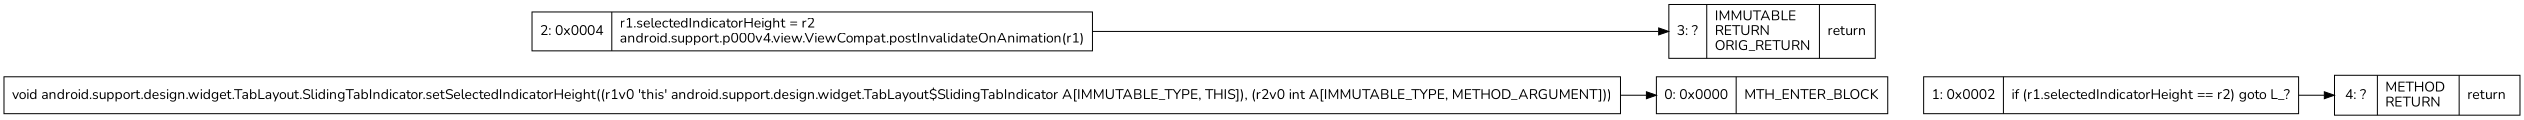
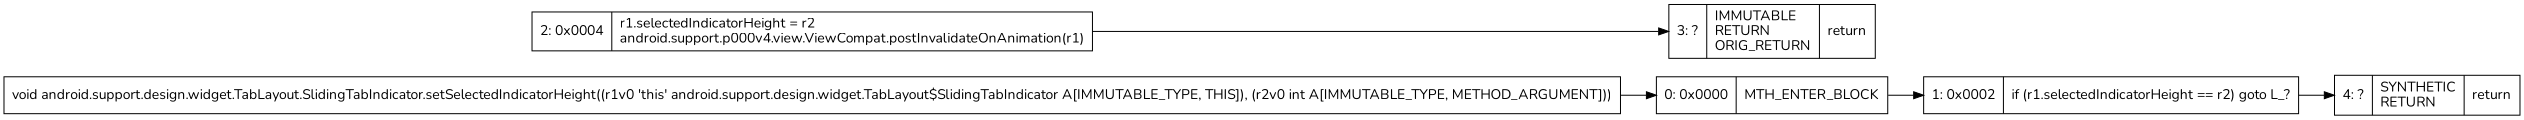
(2416, 87) -> (2418, 87)
none -> (1901, 95)
